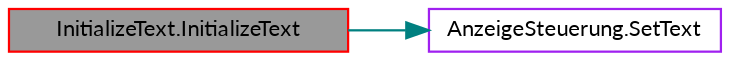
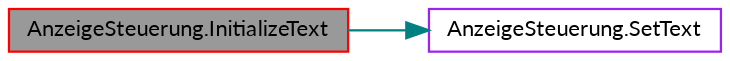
(179, 30) -> (179, 30)
